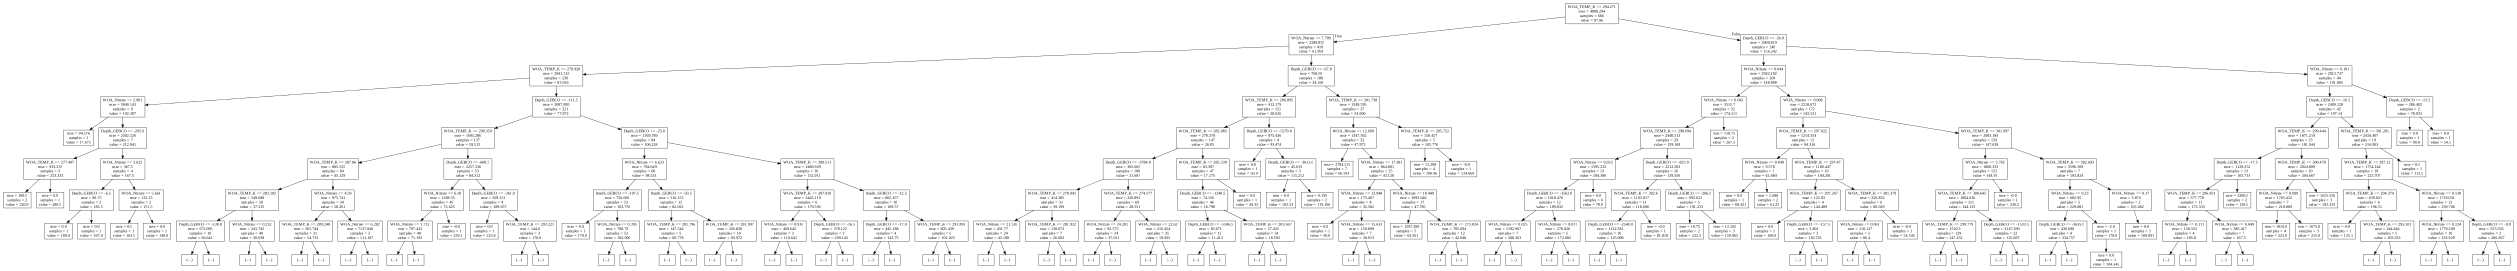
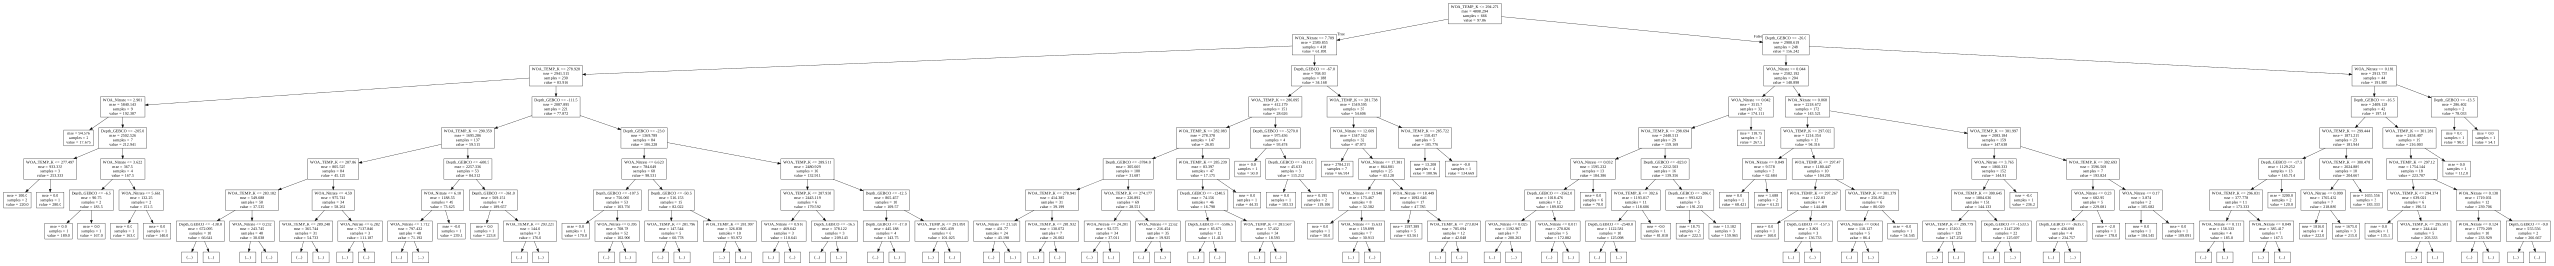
(2106, 244) -> (2141, 215)
